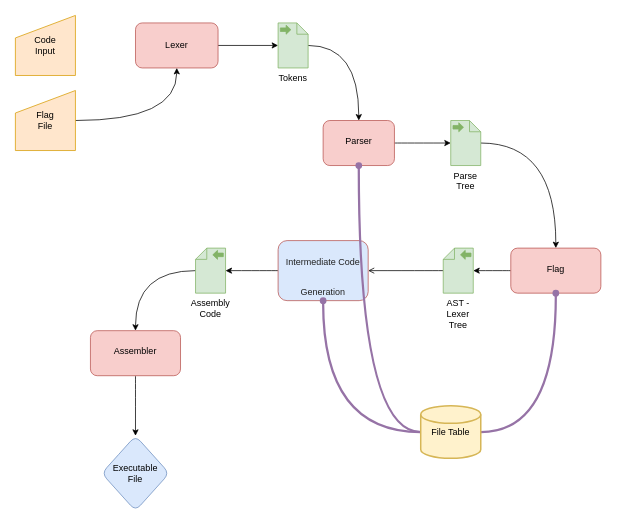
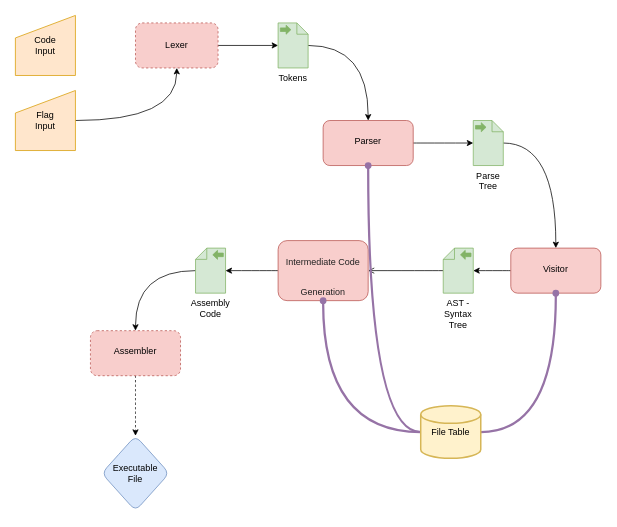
(177, 45) -> (177, 45)
(45, 120) -> (45, 120)
(359, 143) -> (368, 143)
(465, 143) -> (488, 143)
(555, 259) -> (555, 259)
(323, 270) -> (323, 270)
(458, 314) -> (458, 314)
(135, 353) -> (135, 353)
(135, 405) -> (135, 405)
